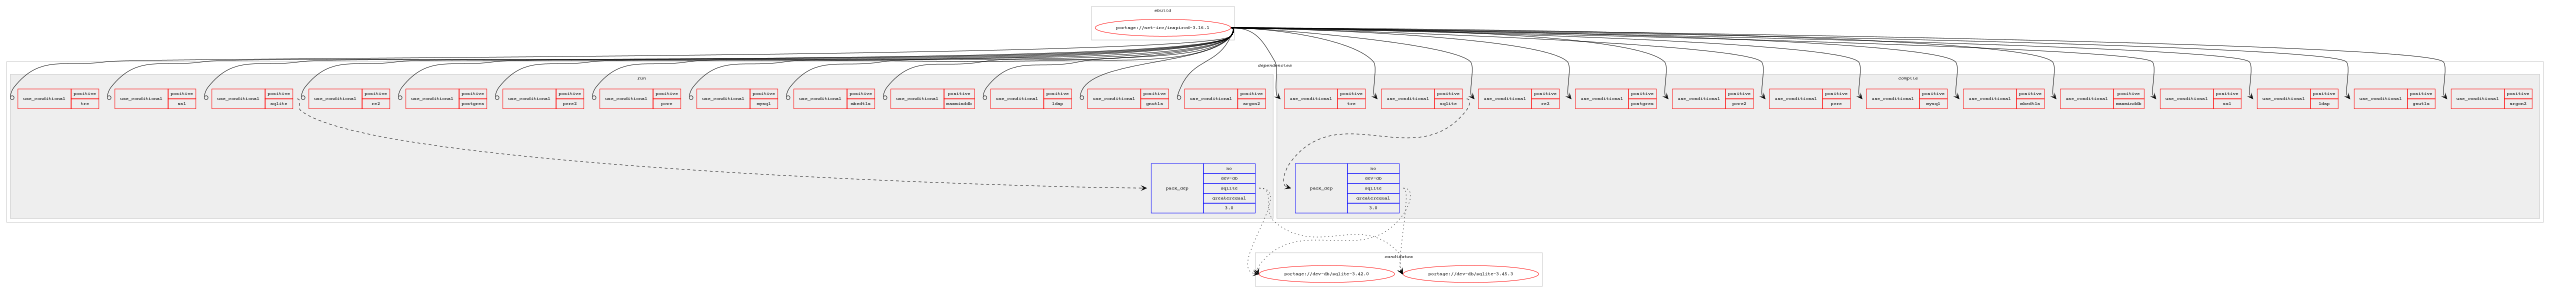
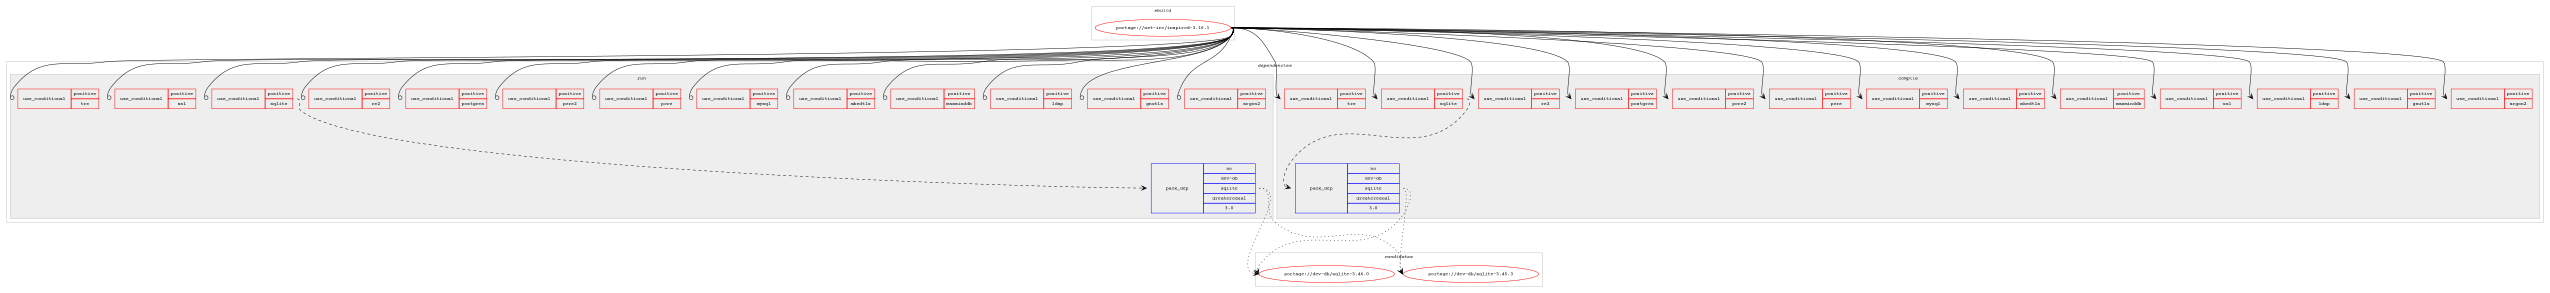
(1327, 274) -> (1327, 274)
